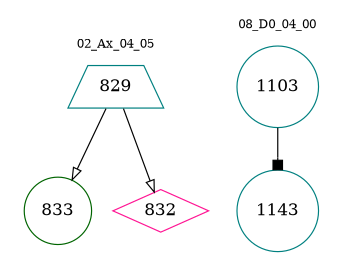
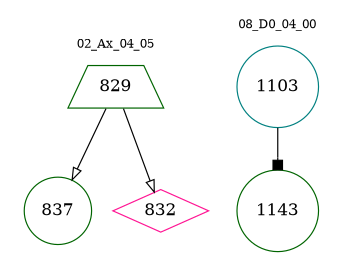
(116, 87) -> (116, 87)
(58, 211) -> (58, 211)
(278, 211) -> (278, 211)
